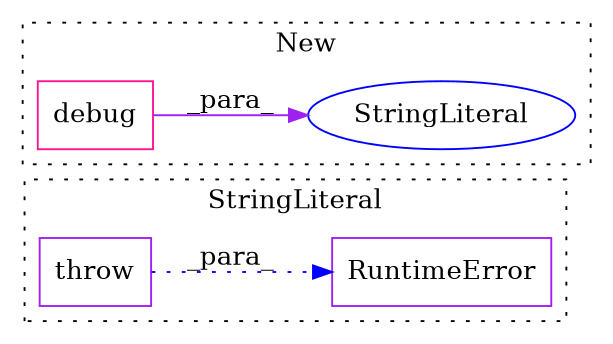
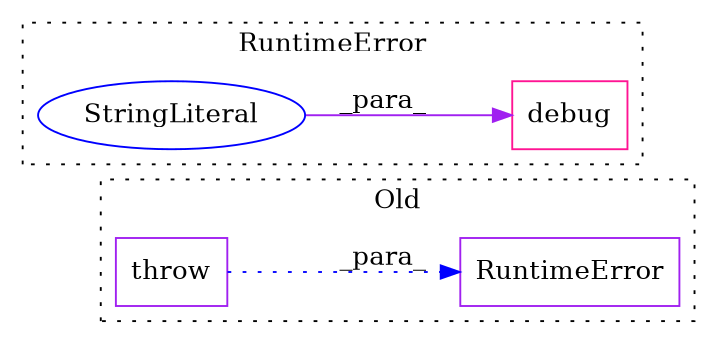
(307, 44) -> (333, 44)
(221, 115) -> (399, 115)
(295, 201) -> (398, 201)
